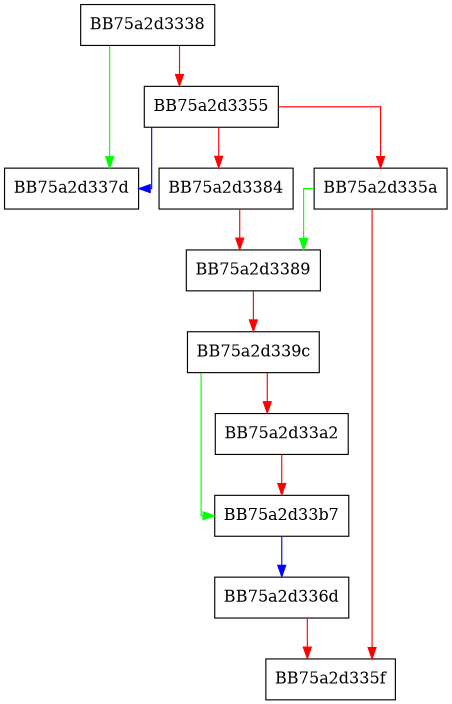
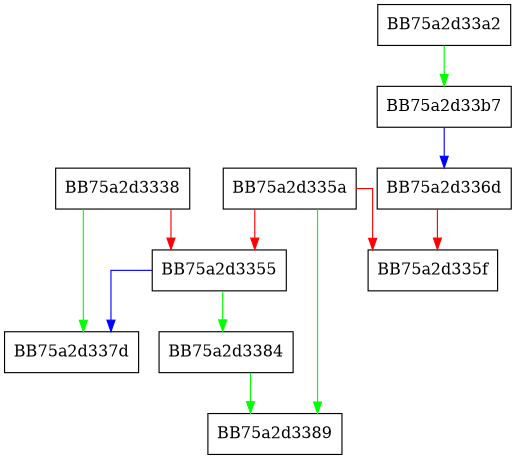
(355, 107) -> (255, 224)
(219, 142) -> (223, 305)
(240, 224) -> (251, 387)
(253, 352) -> none
(282, 469) -> (444, 60)
